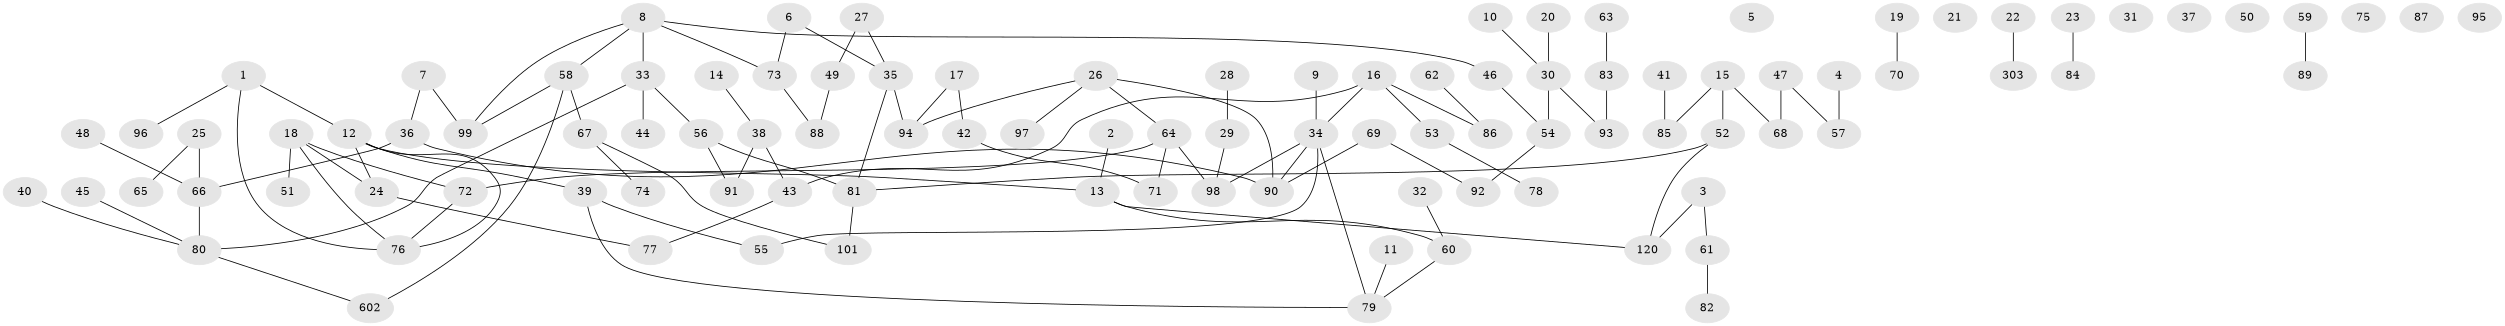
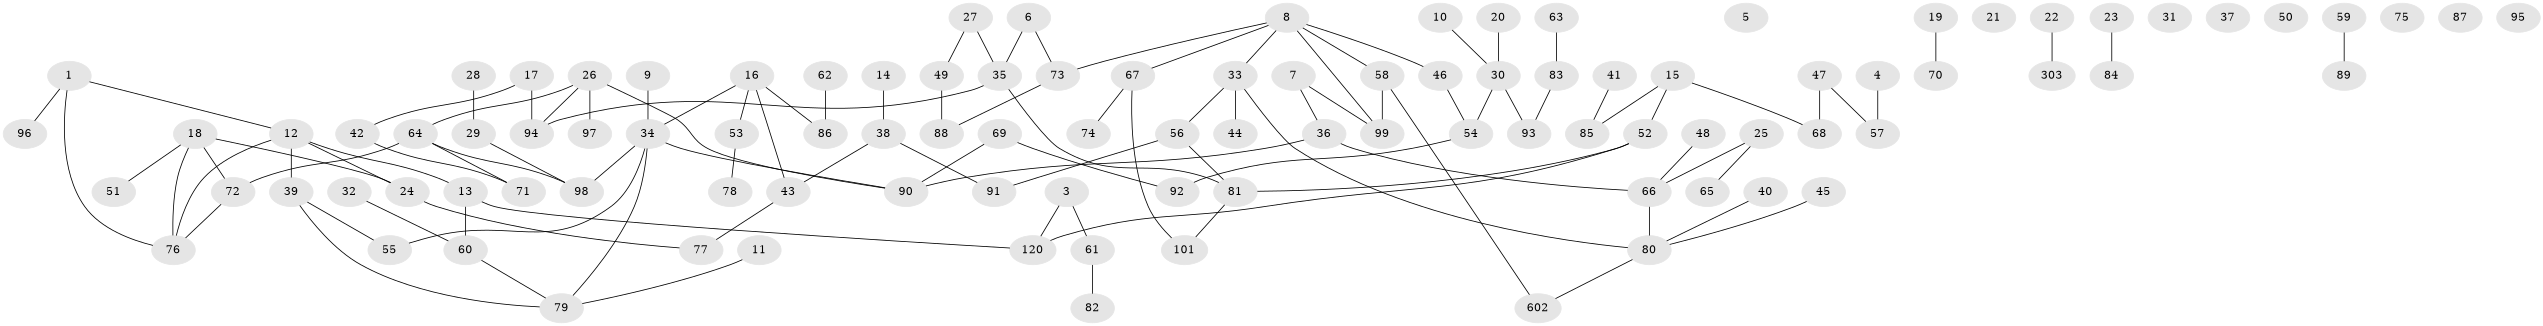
(575, 104) -> (1210, 47)
(1111, 134) -> none
